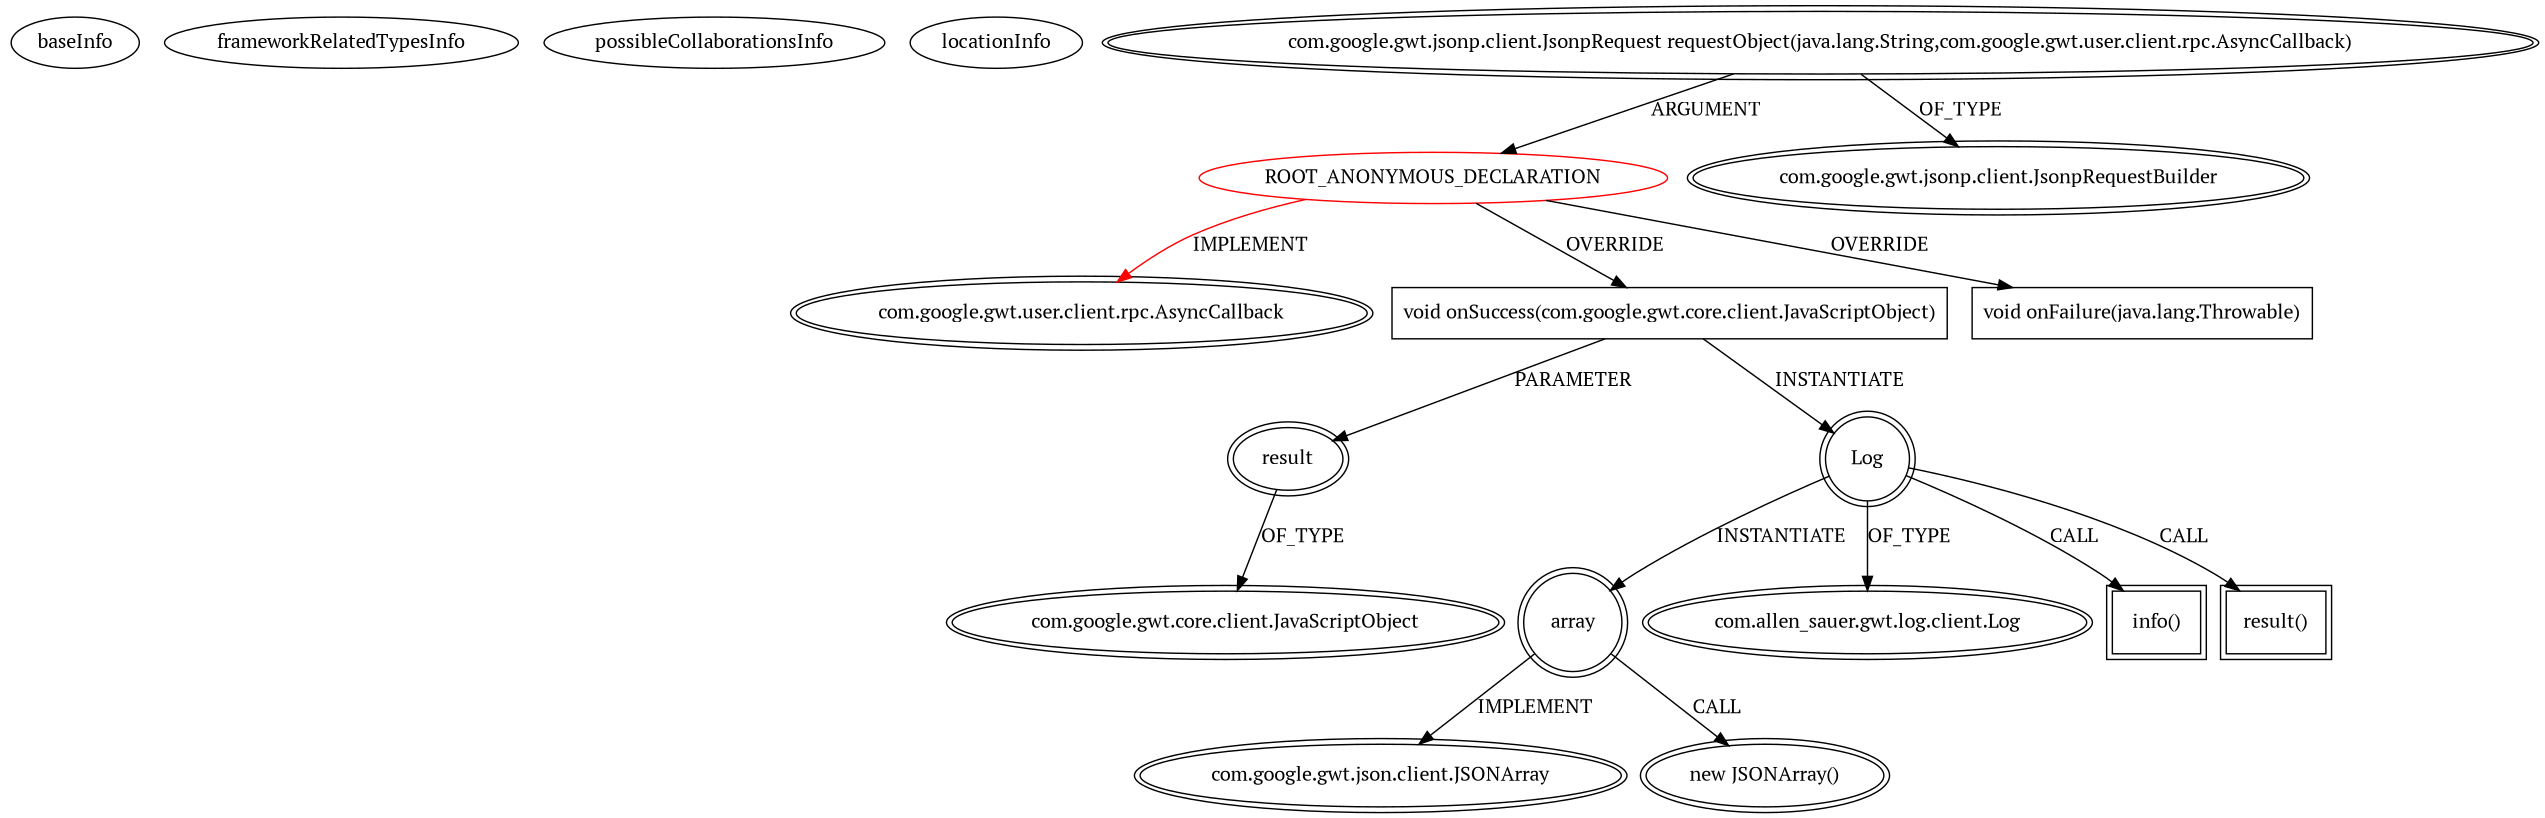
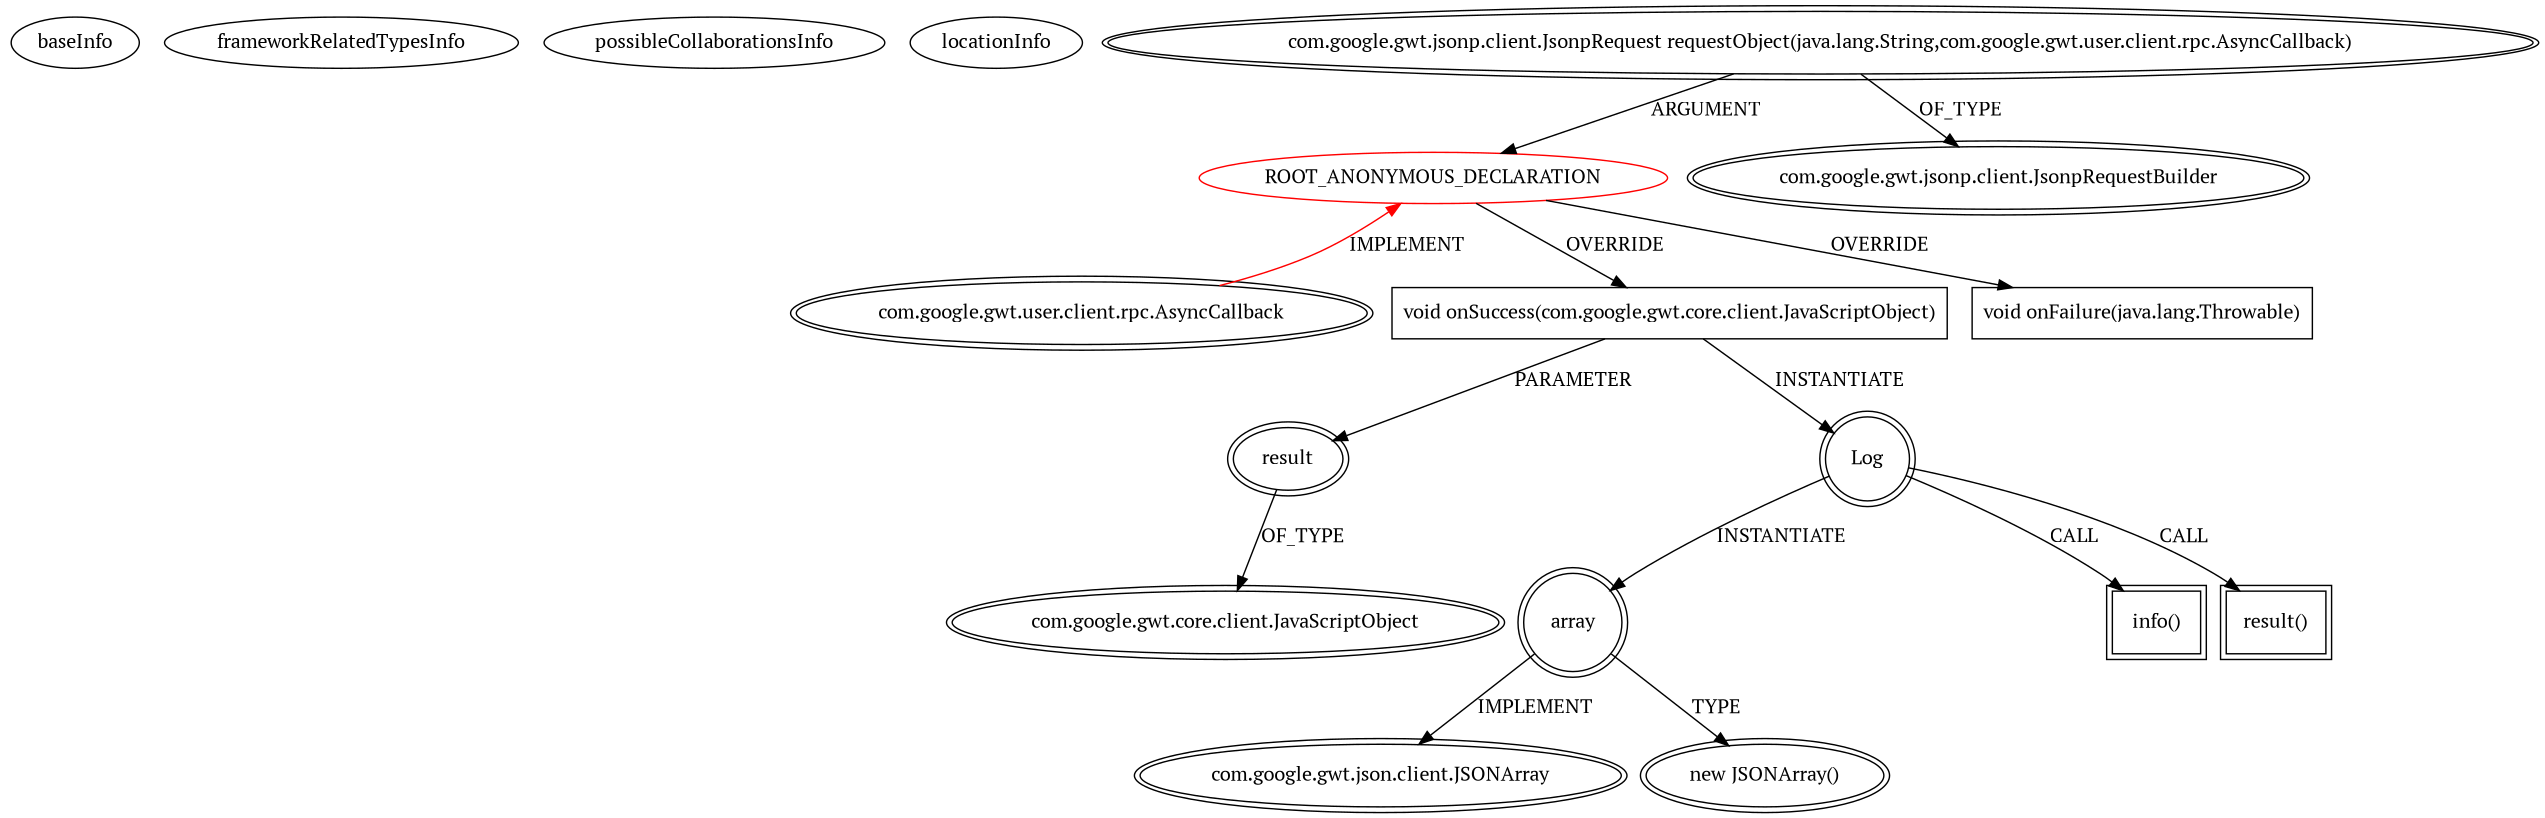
(1213, 227) -> (1308, 257)
(1867, 622) -> none
(1717, 708) -> (1717, 708)
